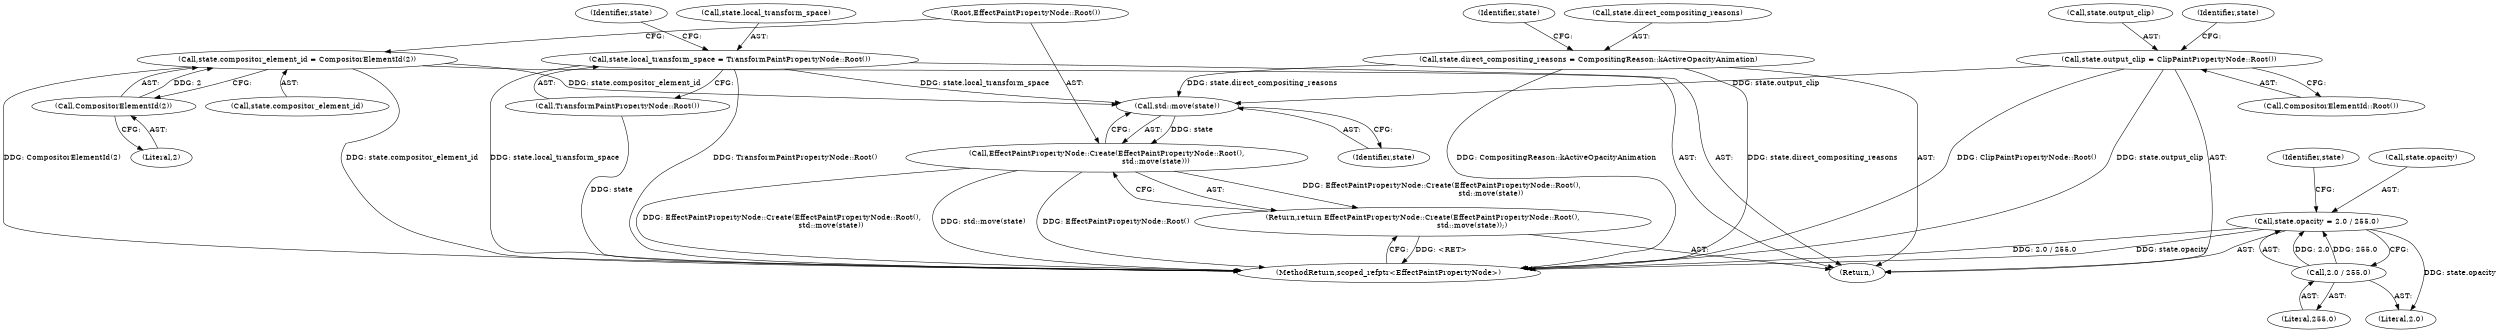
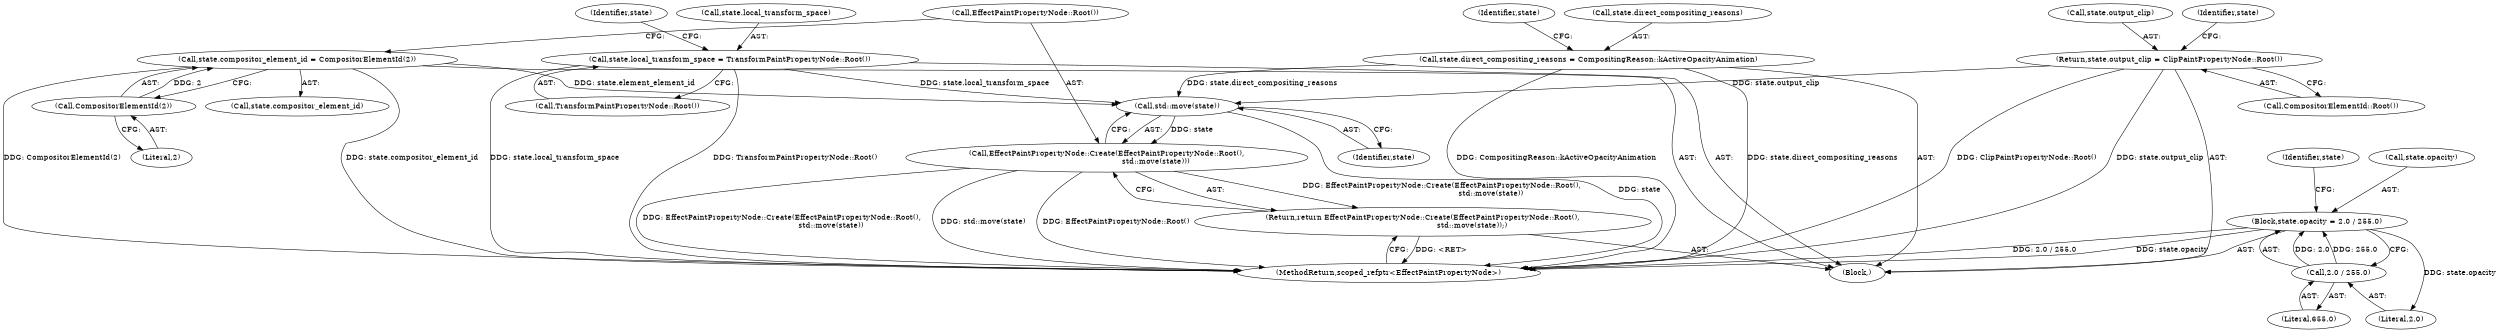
(1026, 13) -> (1026, 13)
(2169, 60) -> (2169, 60)
(635, 83) -> (635, 83)
(281, 86) -> (302, 80)
(2317, 222) -> (2317, 222)
(832, 265) -> (1584, 182)
(1857, 273) -> (1857, 273)
(2386, 290) -> (2368, 300)
(2309, 319) -> (2309, 319)
